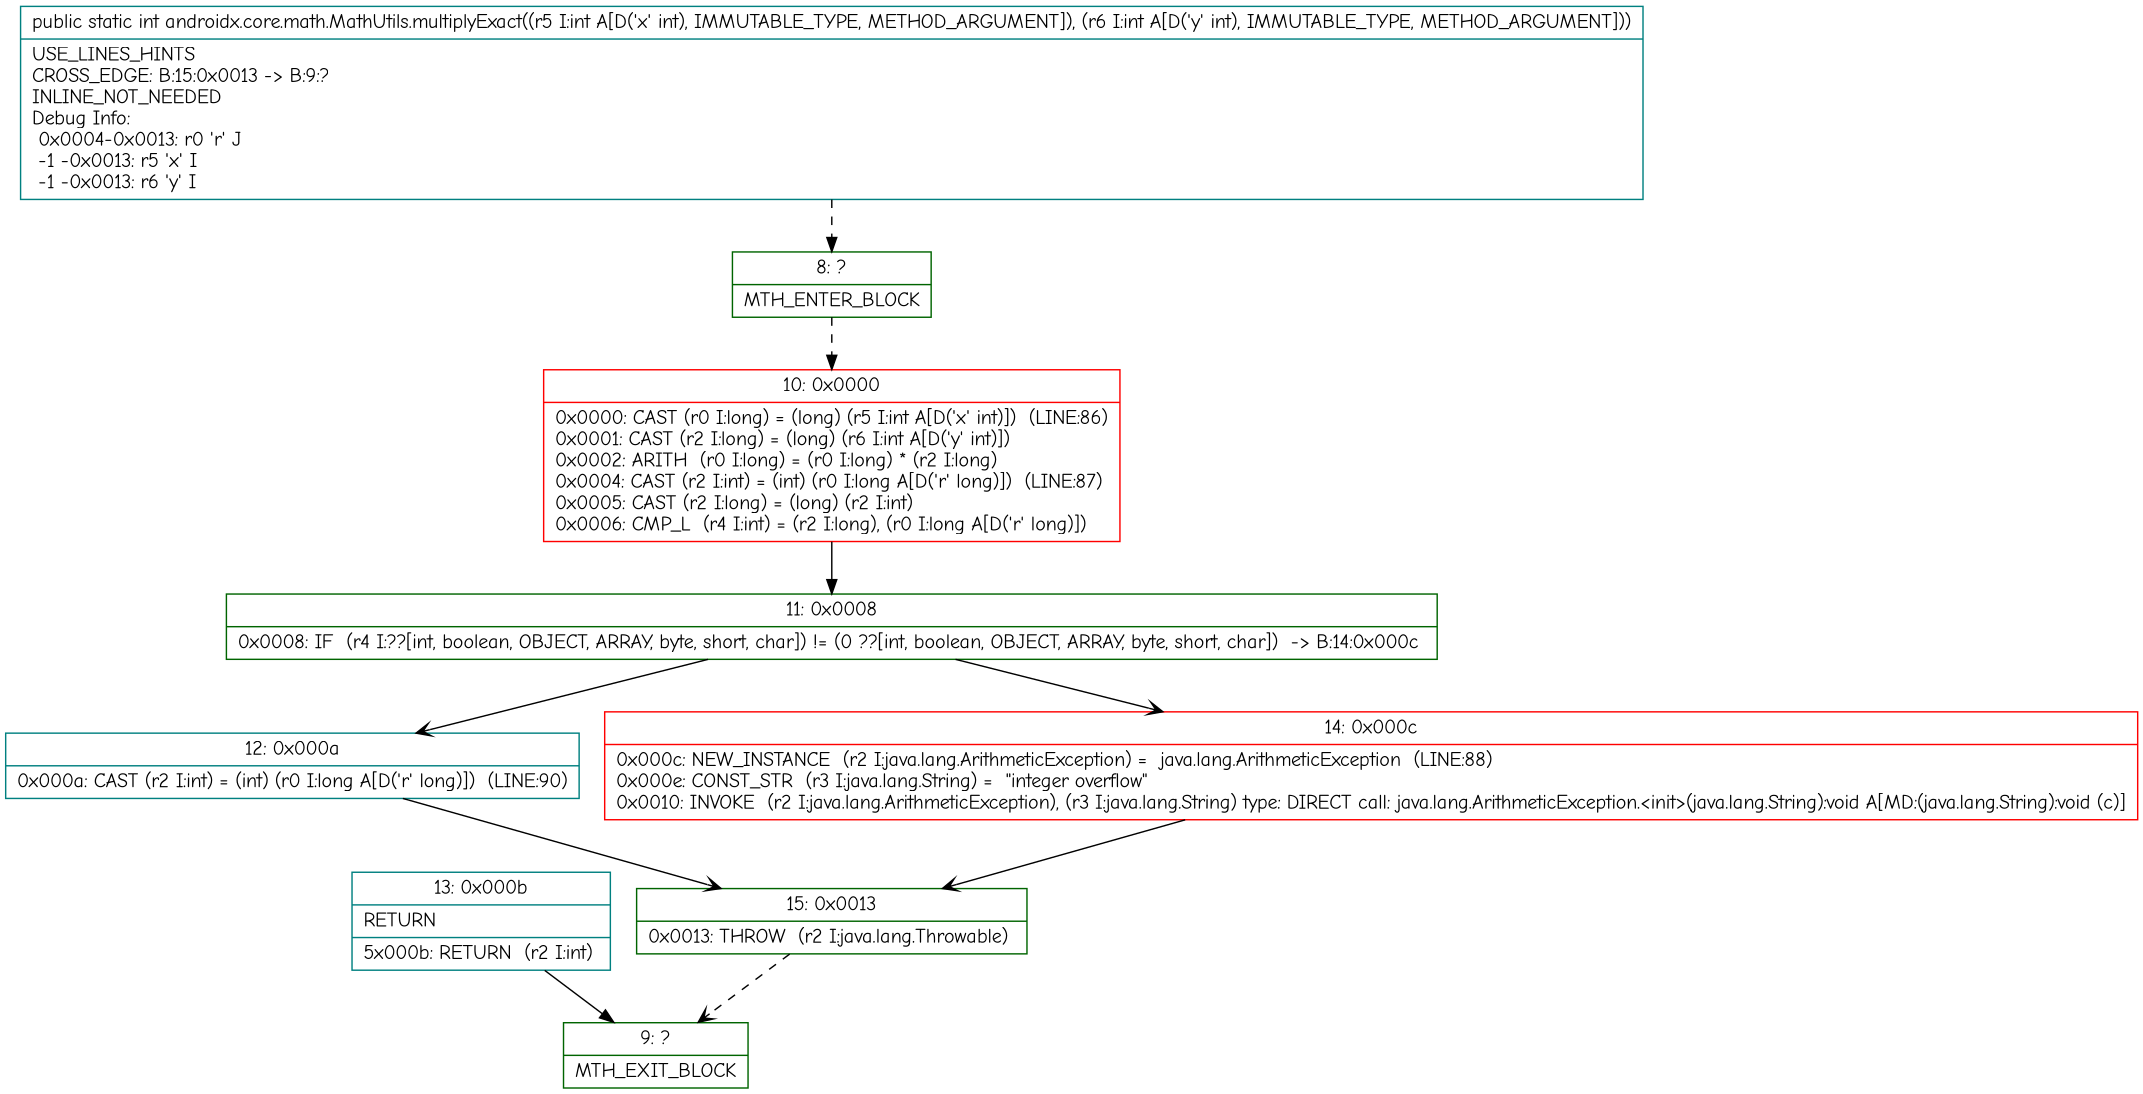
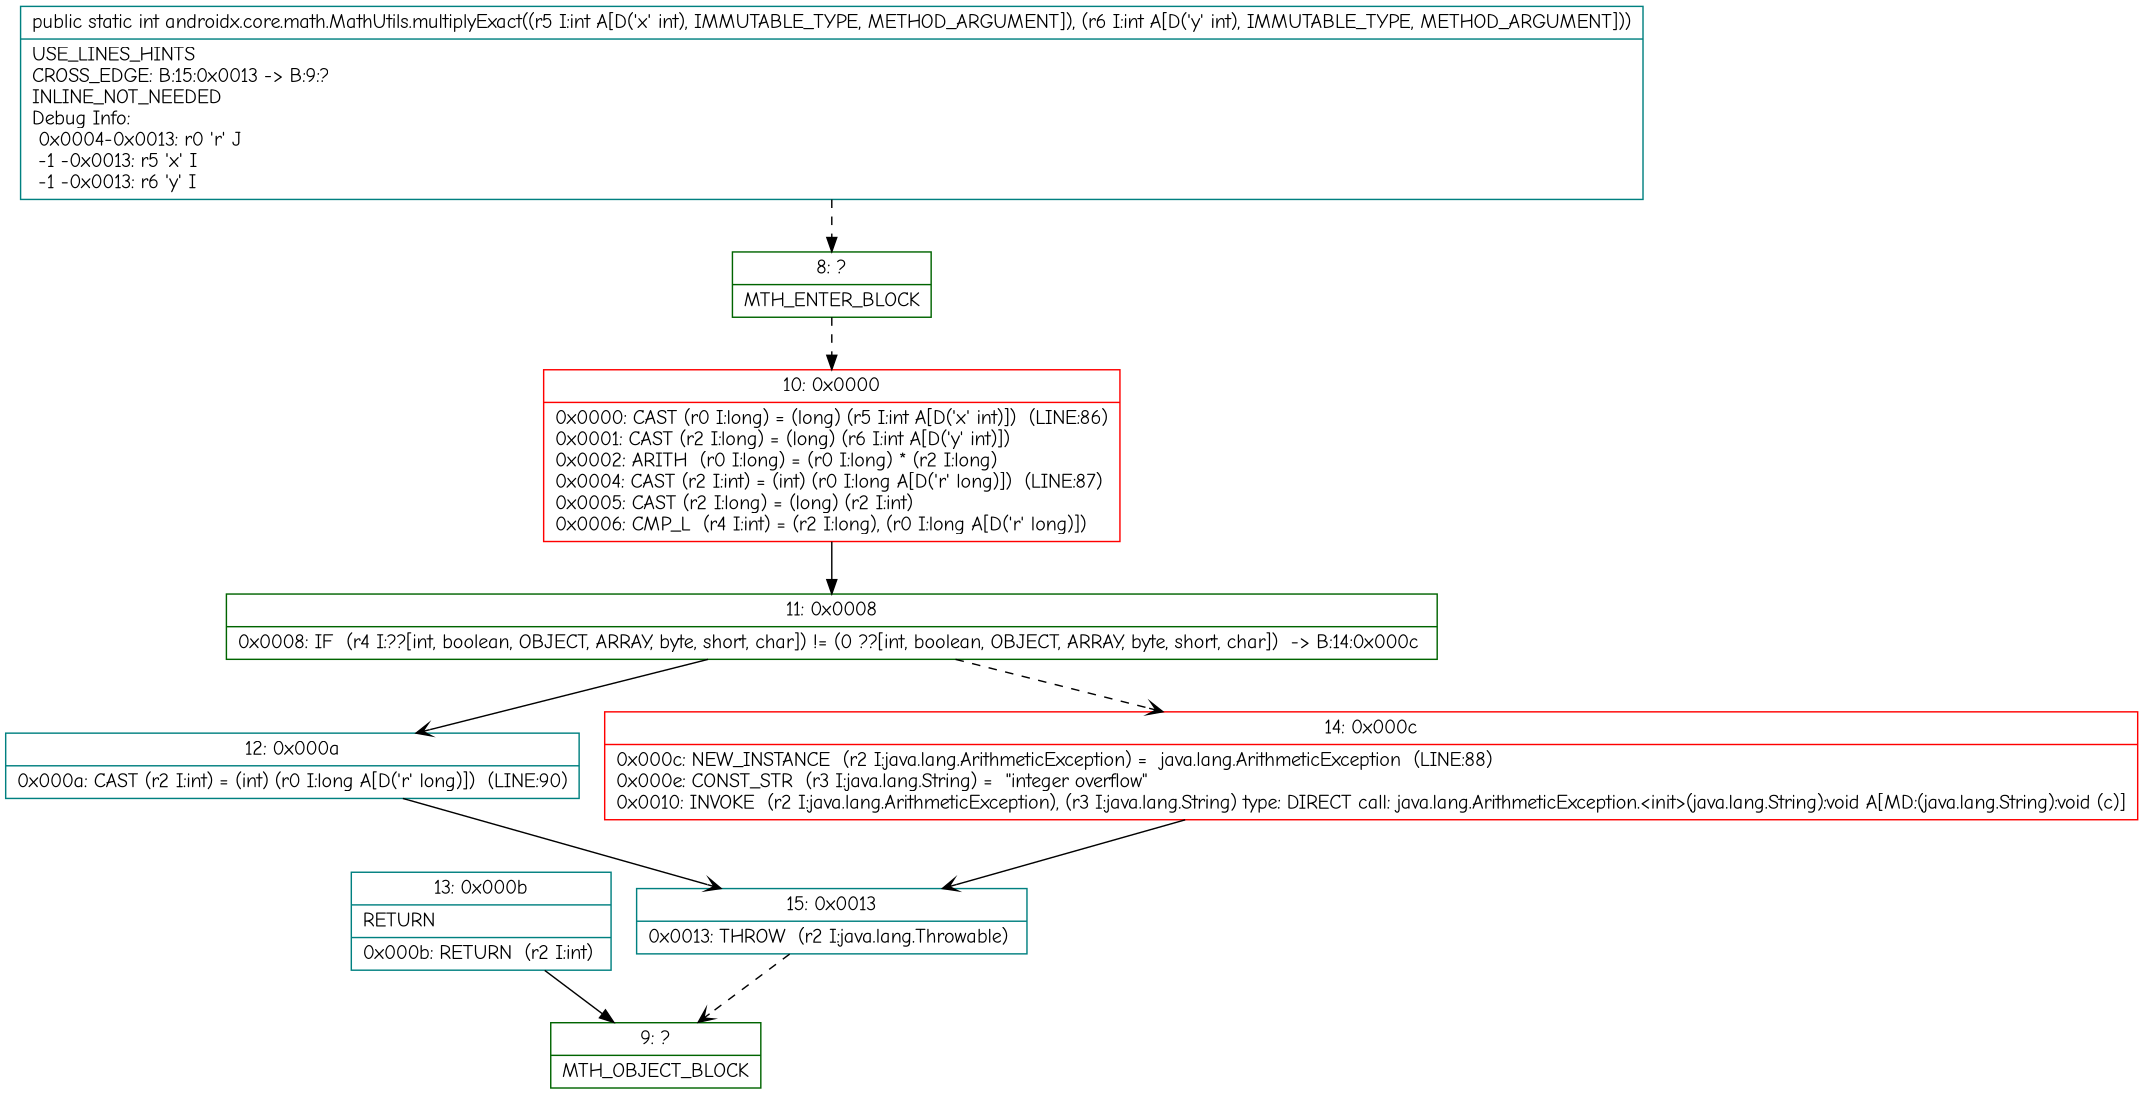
(1052, 684) -> (1052, 684)
(832, 921) -> (832, 921)
(481, 953) -> (481, 953)
(656, 1071) -> (656, 1071)
